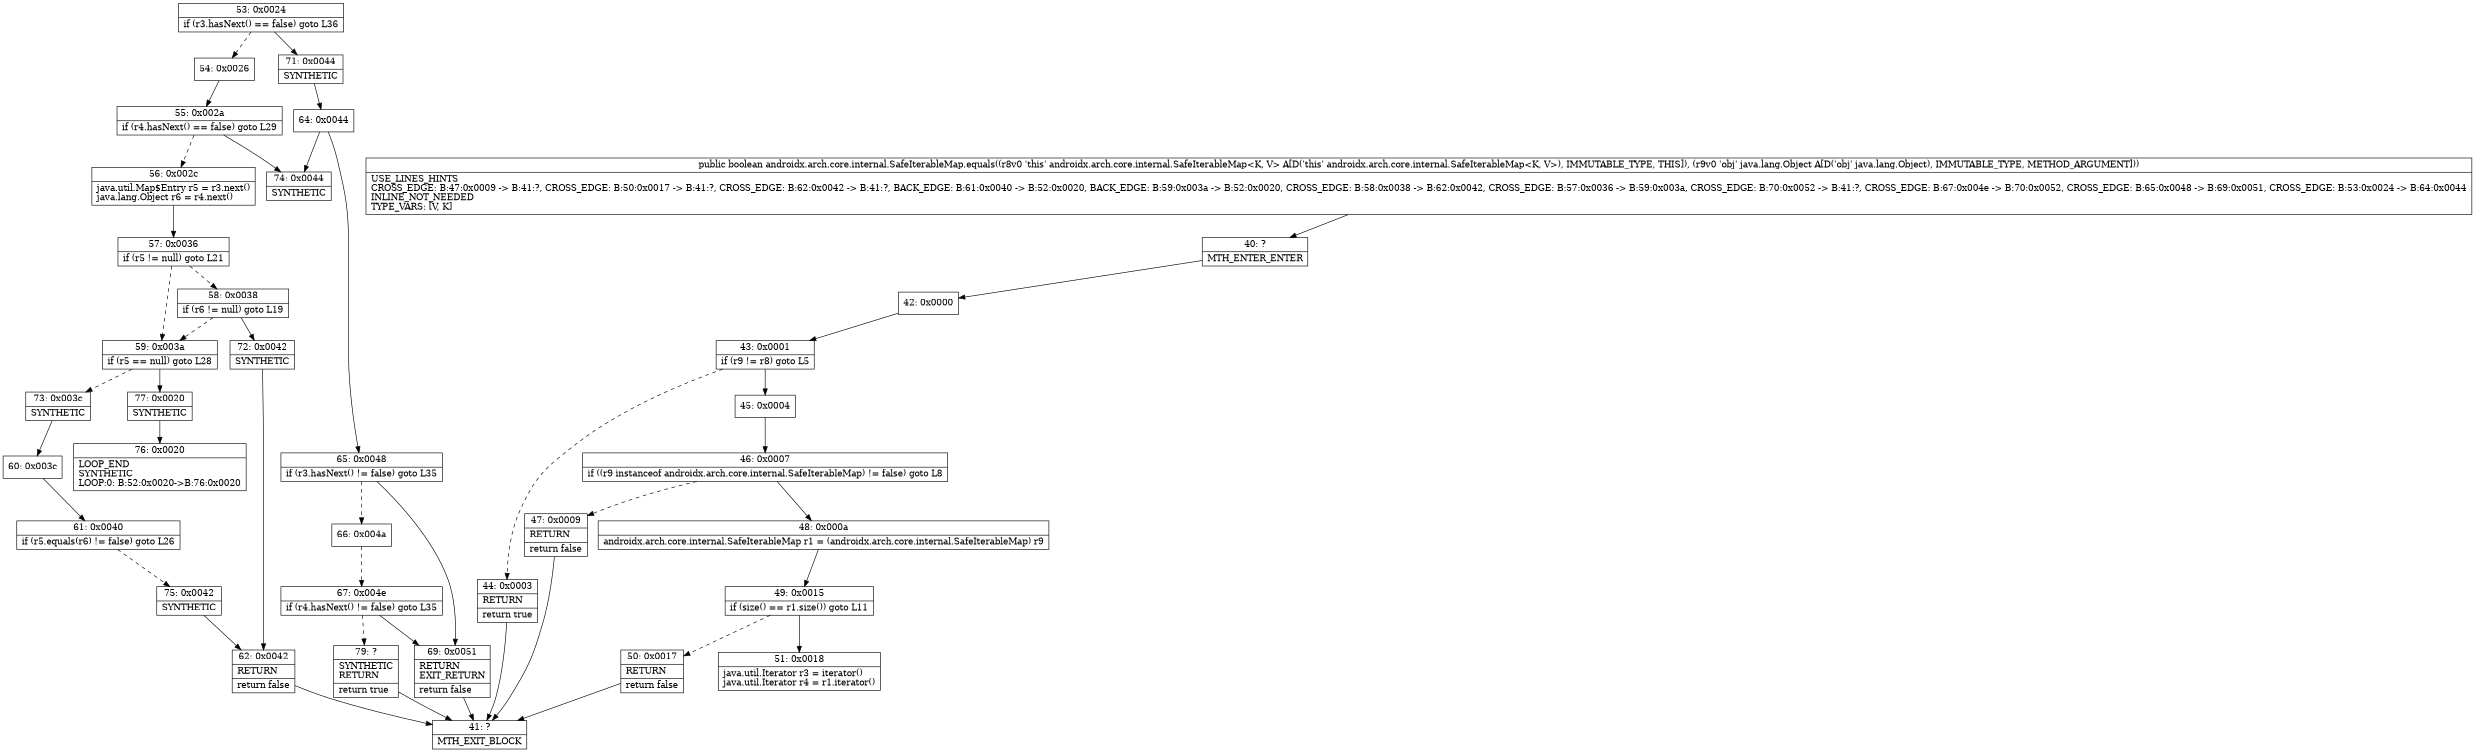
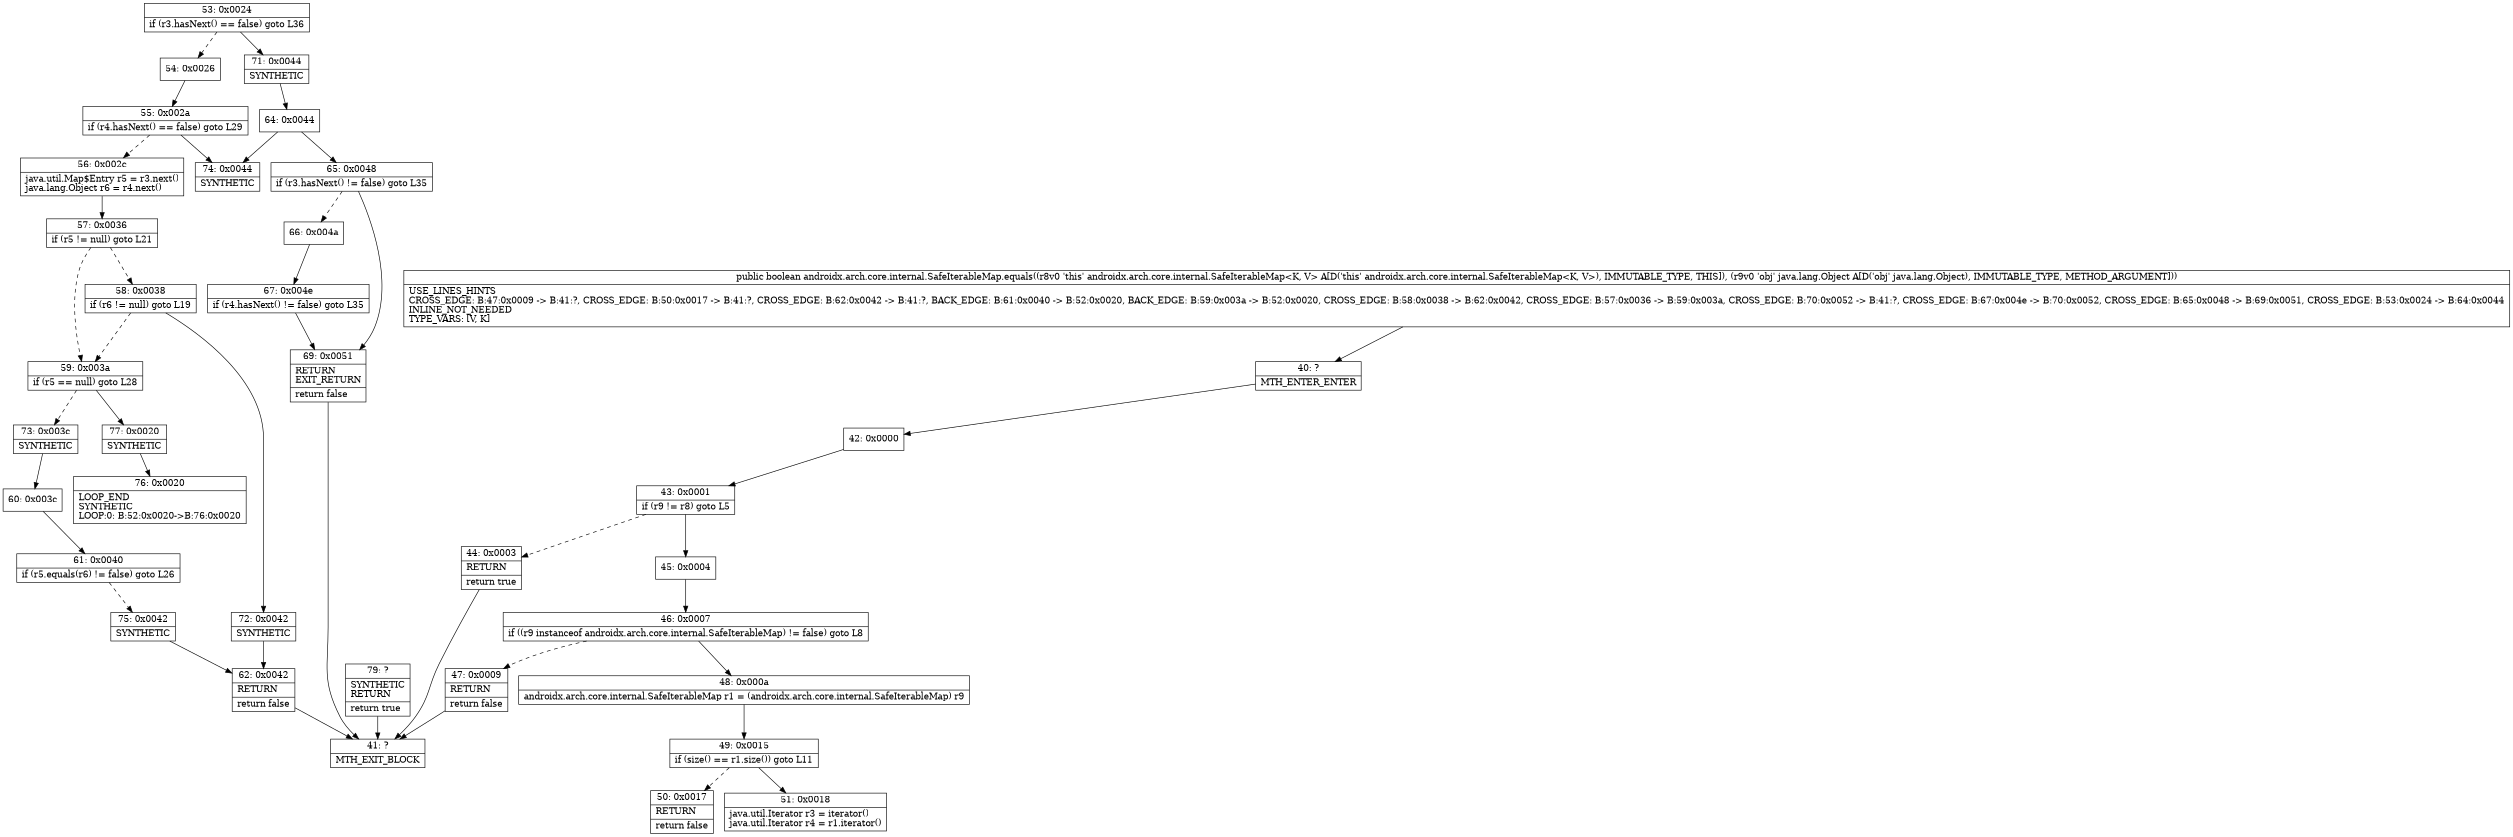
(362, 563) -> (303, 261)
(363, 627) -> none
(572, 701) -> none
